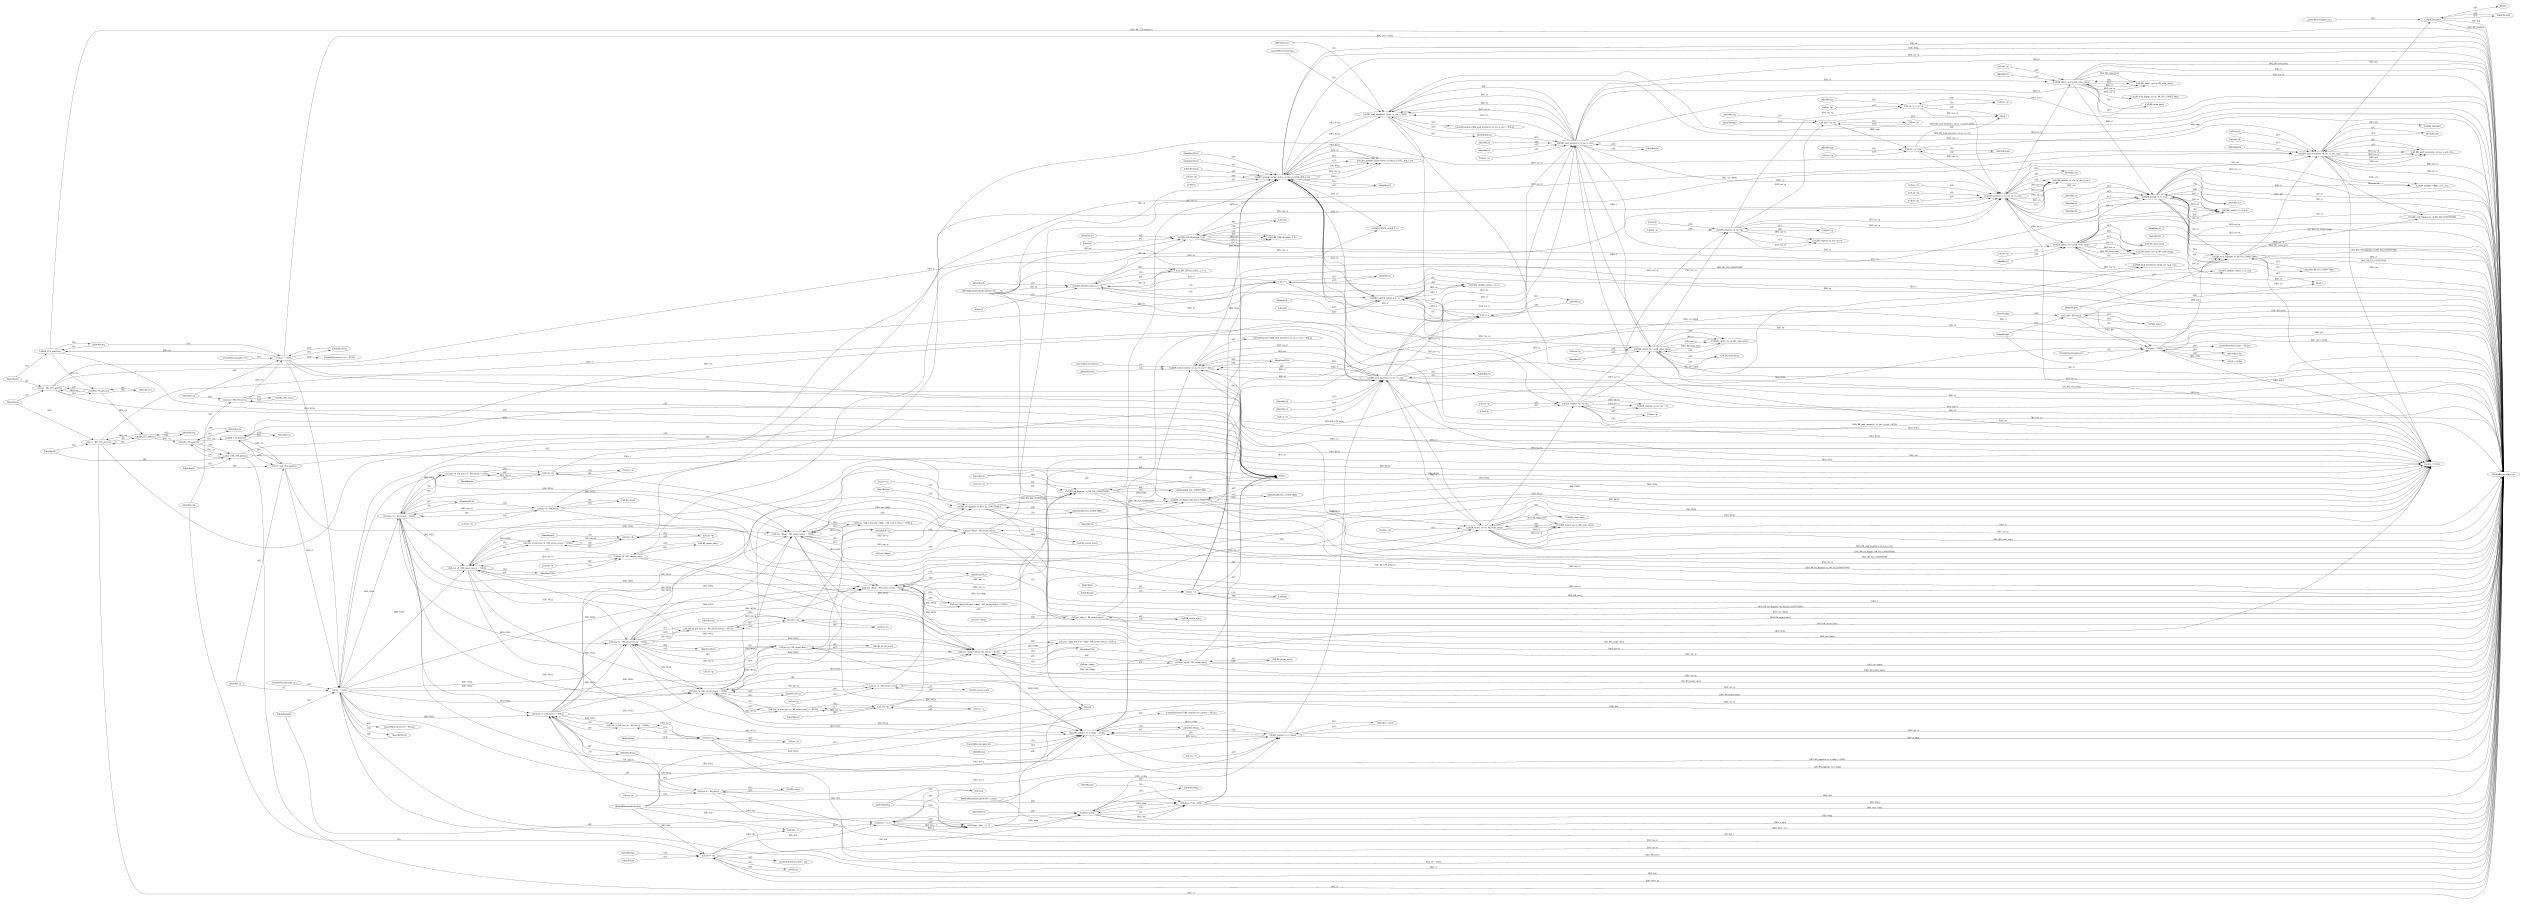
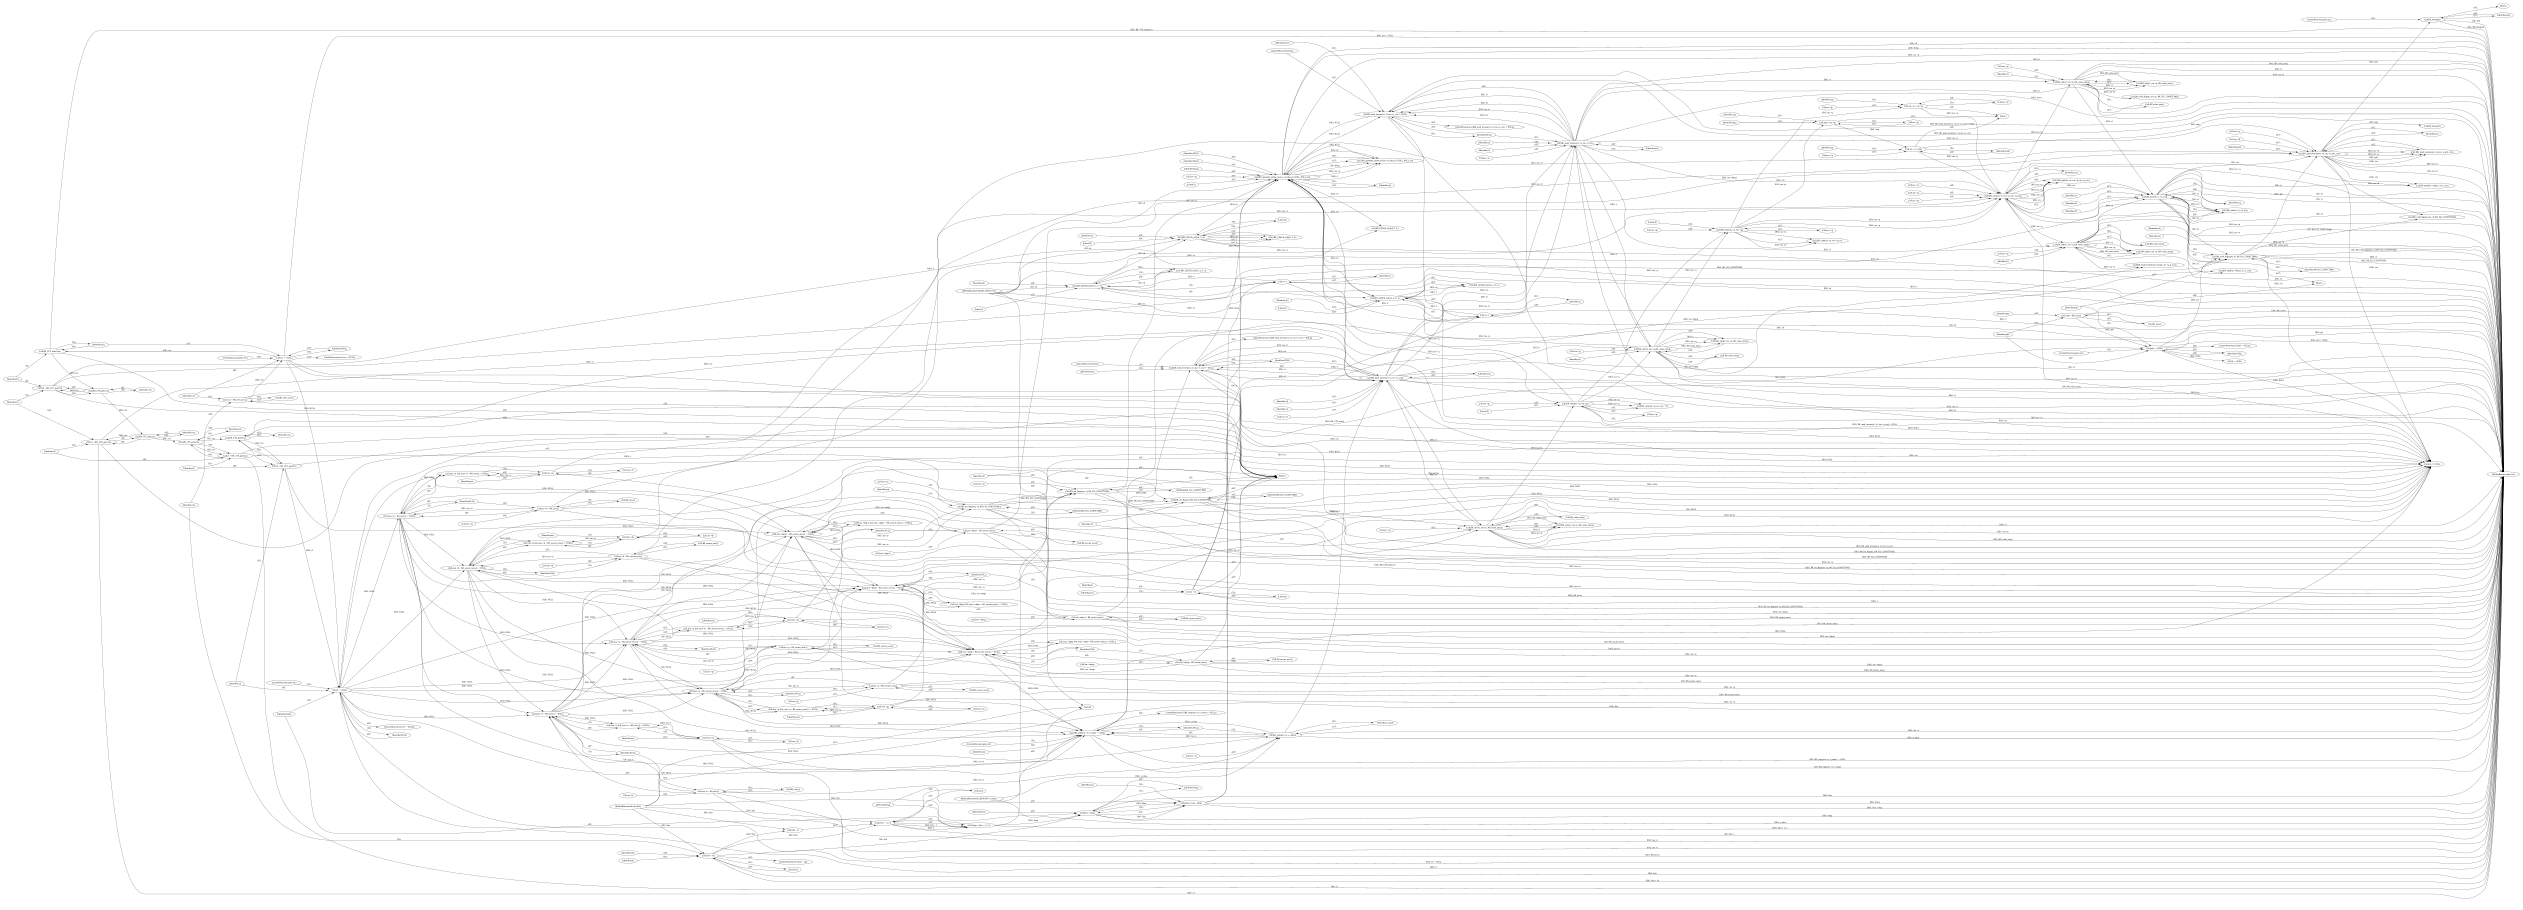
none -> (489, 650)
